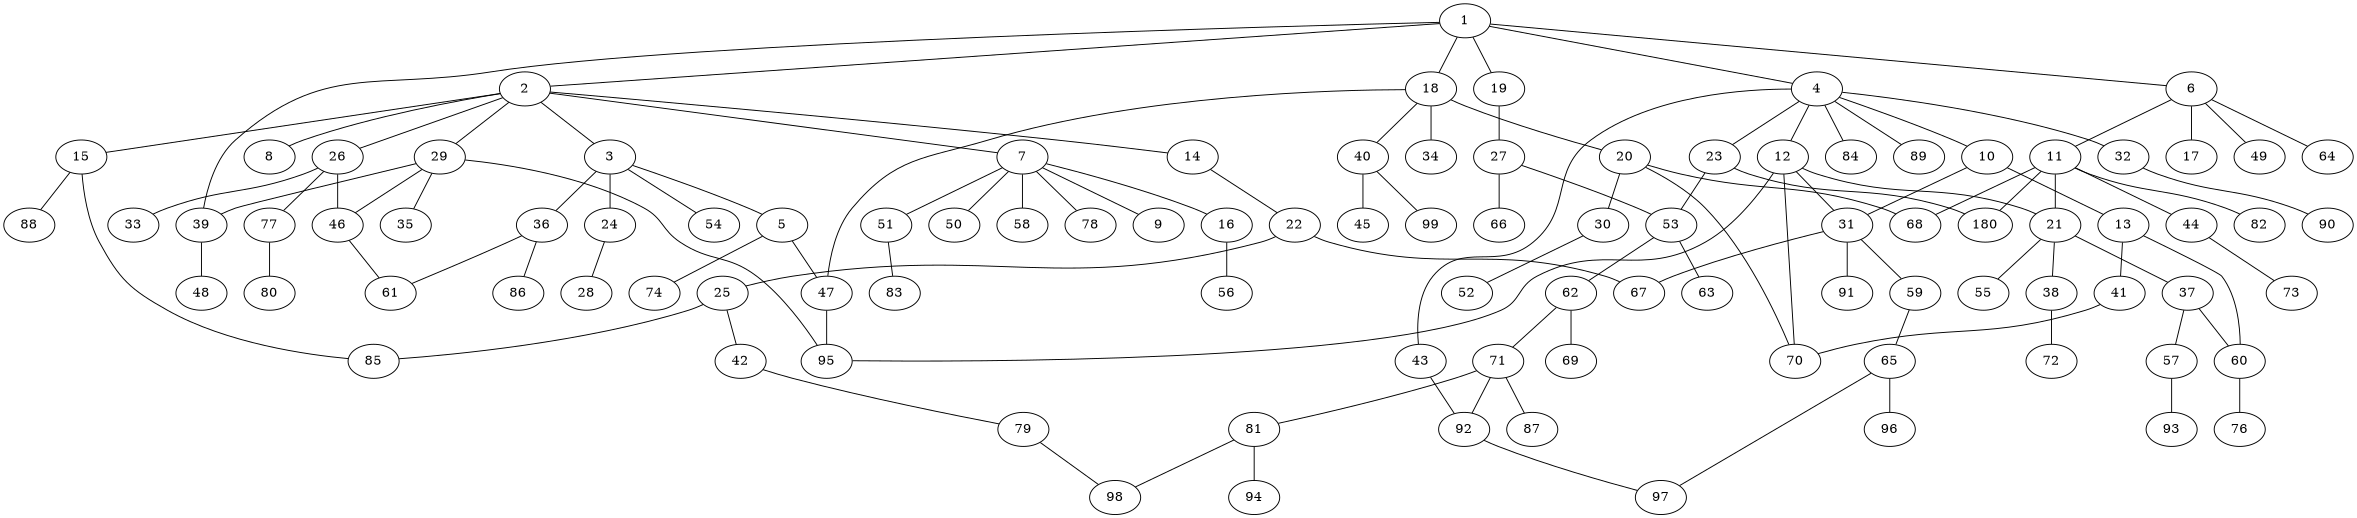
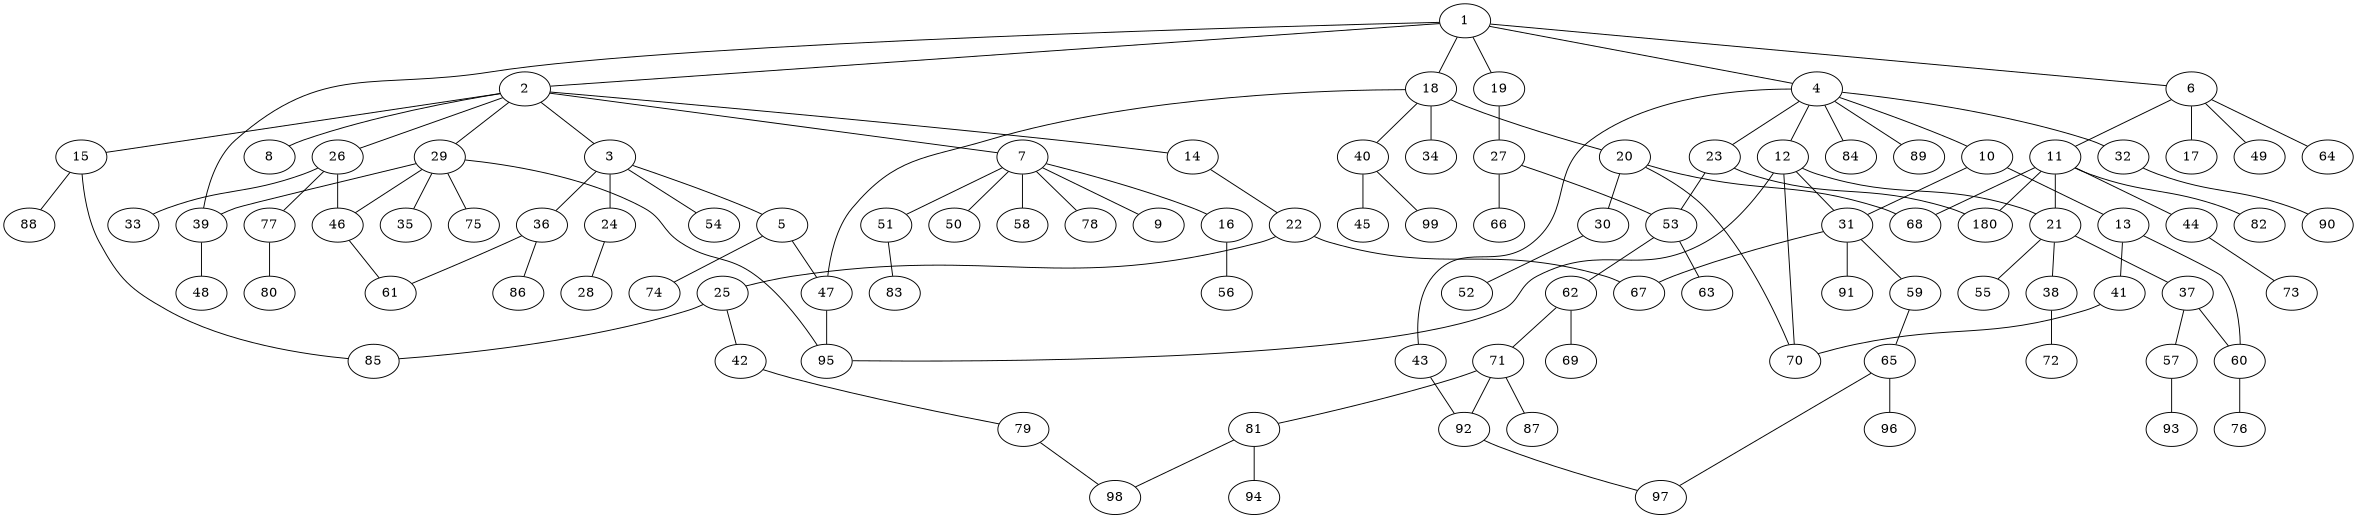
none -> (474, 225)
